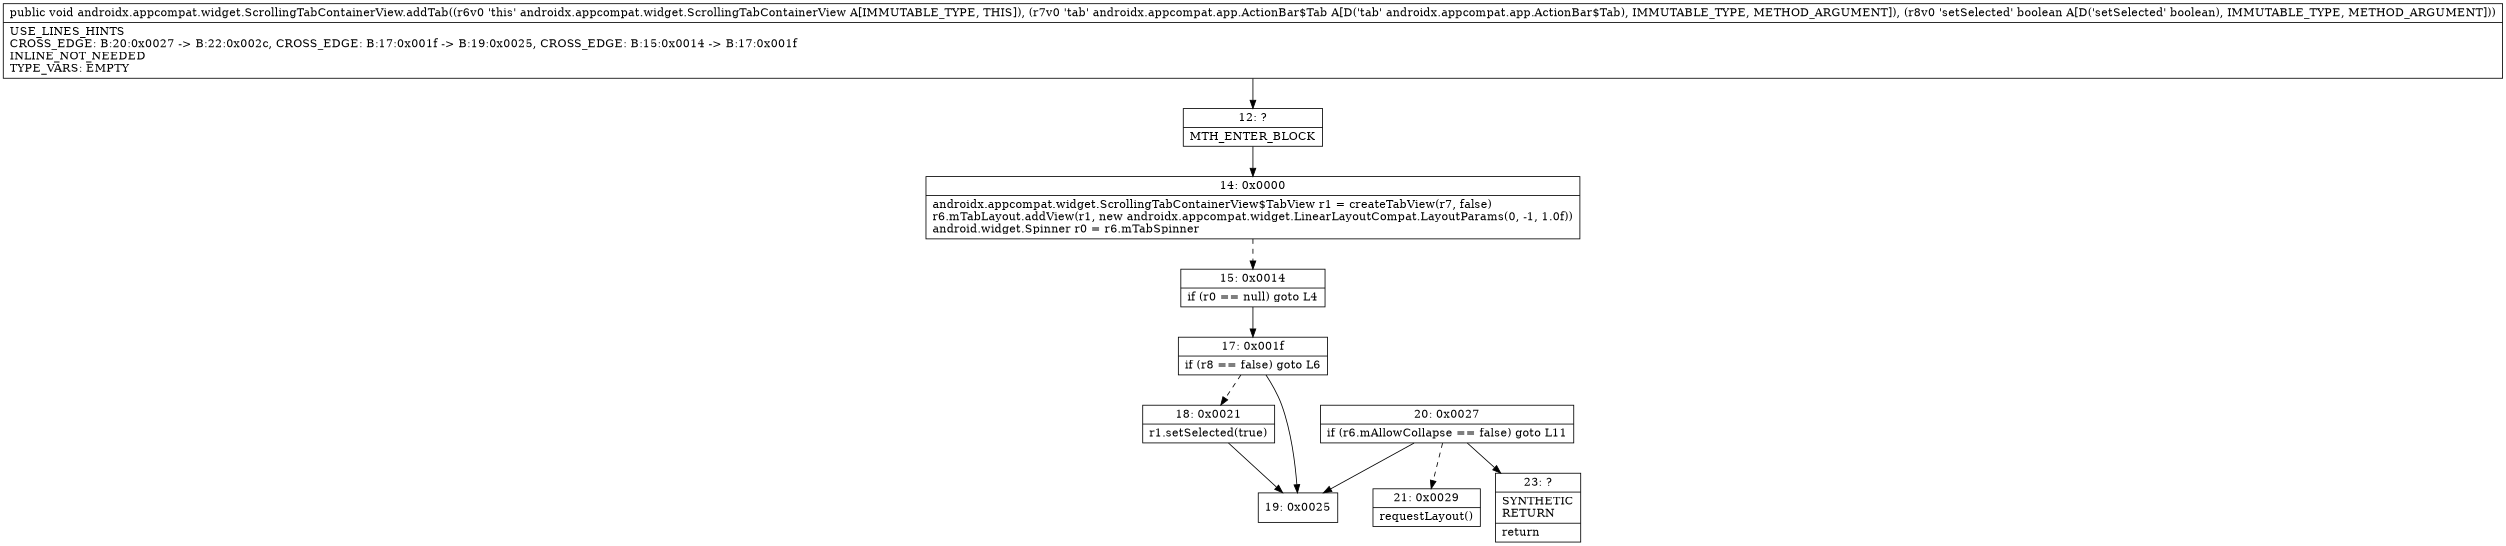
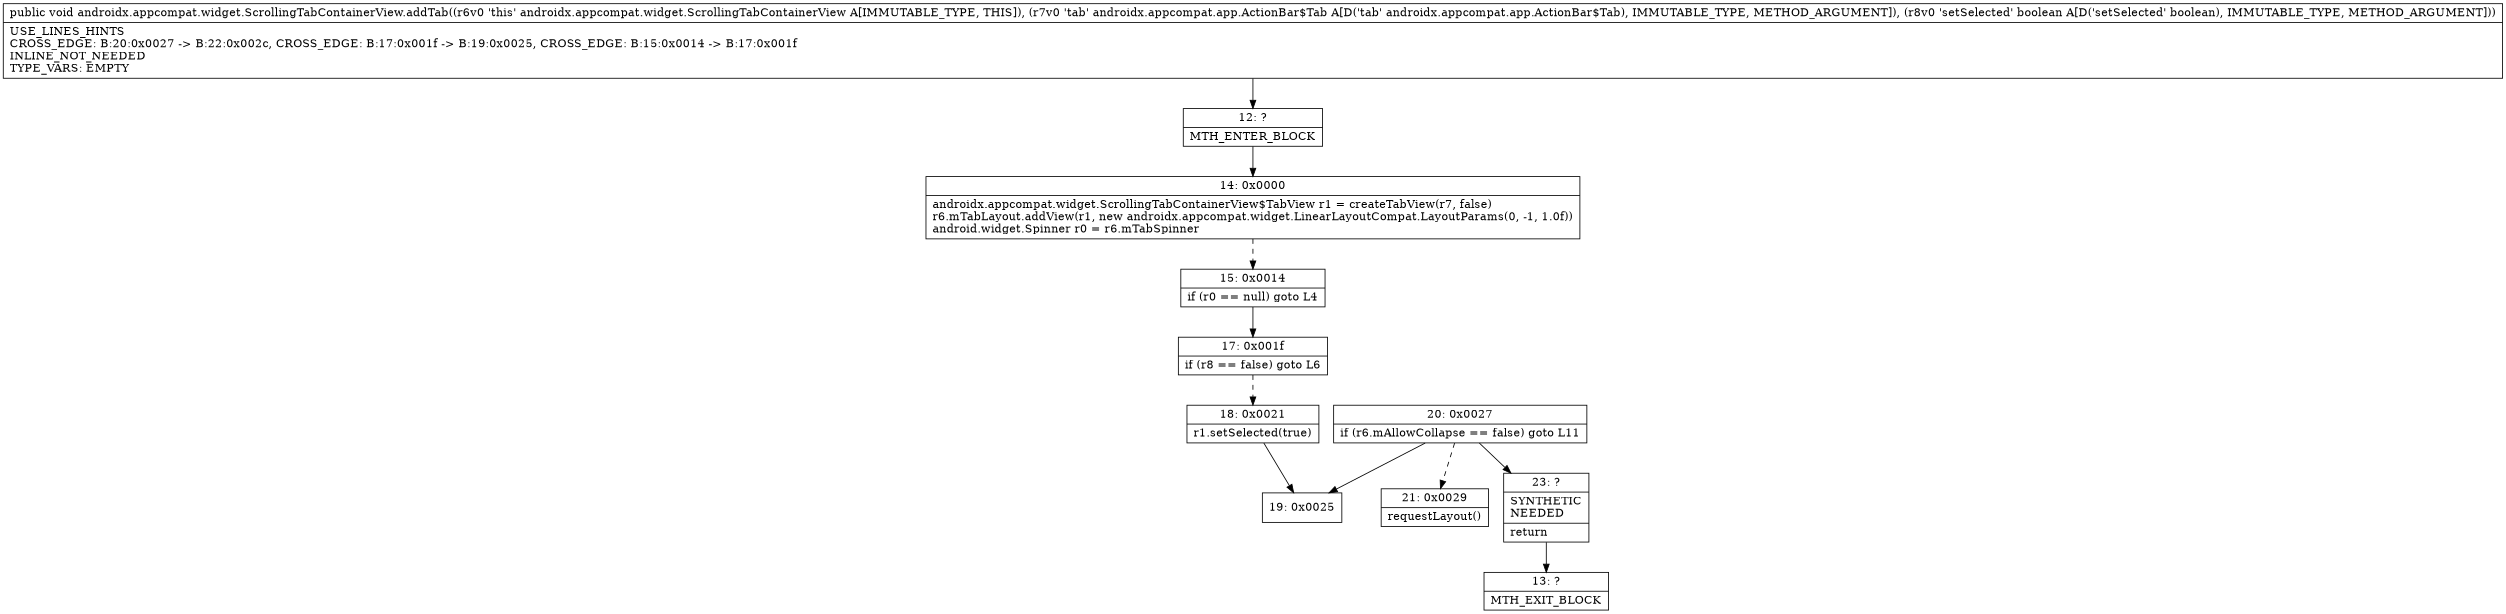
(1288, 428) -> none
(1529, 513) -> (1538, 513)
none -> (1546, 591)
